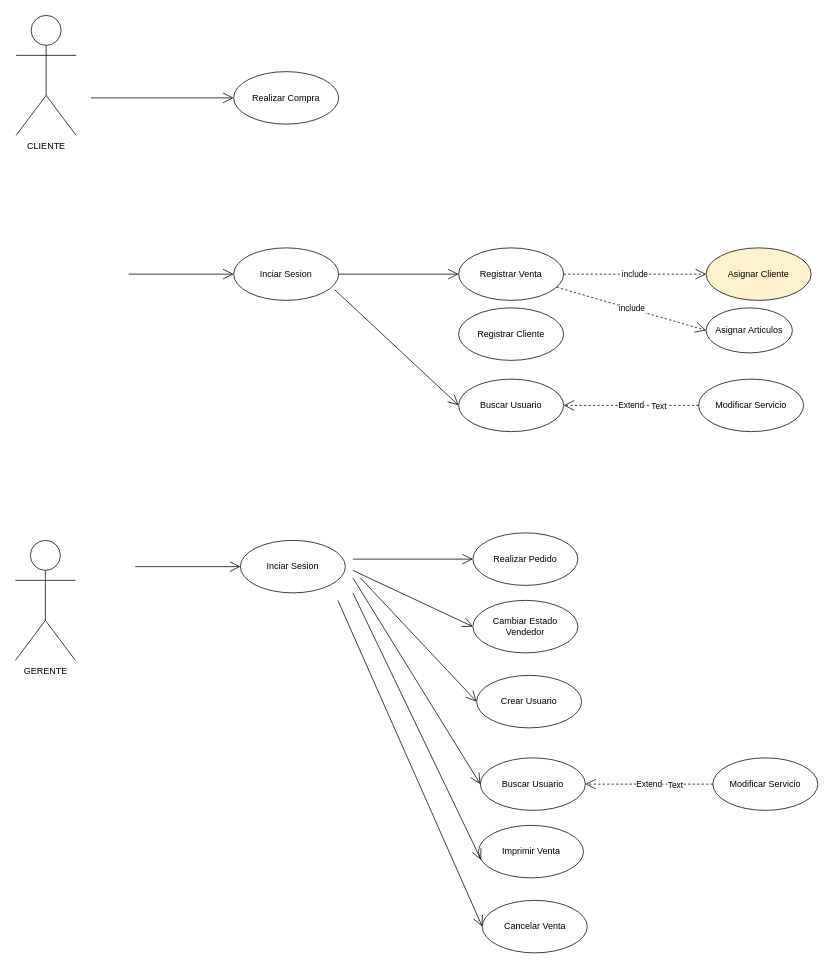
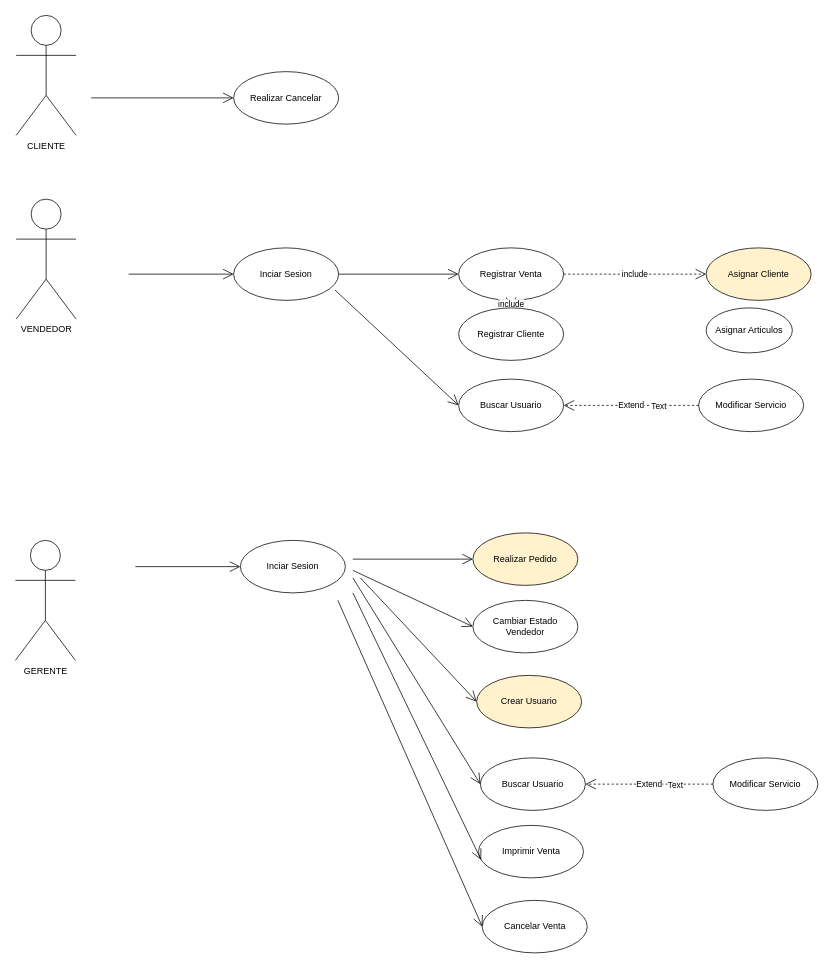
(286, 98) -> (286, 98)
none -> (46, 259)
(630, 308) -> (511, 303)
(525, 559) -> (525, 559)
(529, 702) -> (529, 702)
